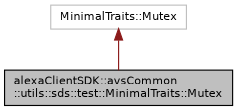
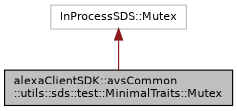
(119, 17) -> (119, 17)
